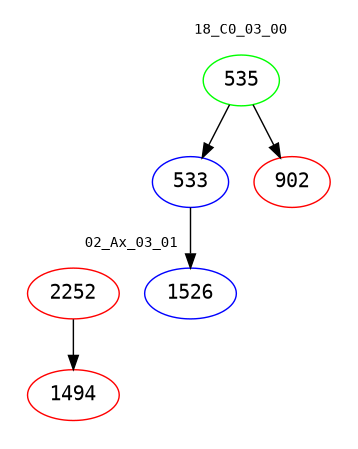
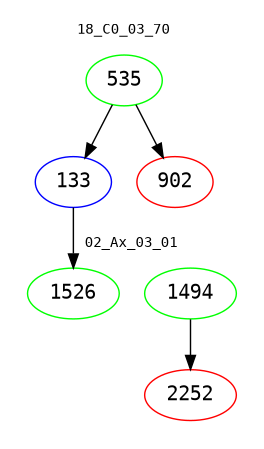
(241, 30) -> (124, 30)
(190, 182) -> (73, 182)
(190, 294) -> (73, 294)
(73, 337) -> (190, 337)
(73, 395) -> (190, 294)
